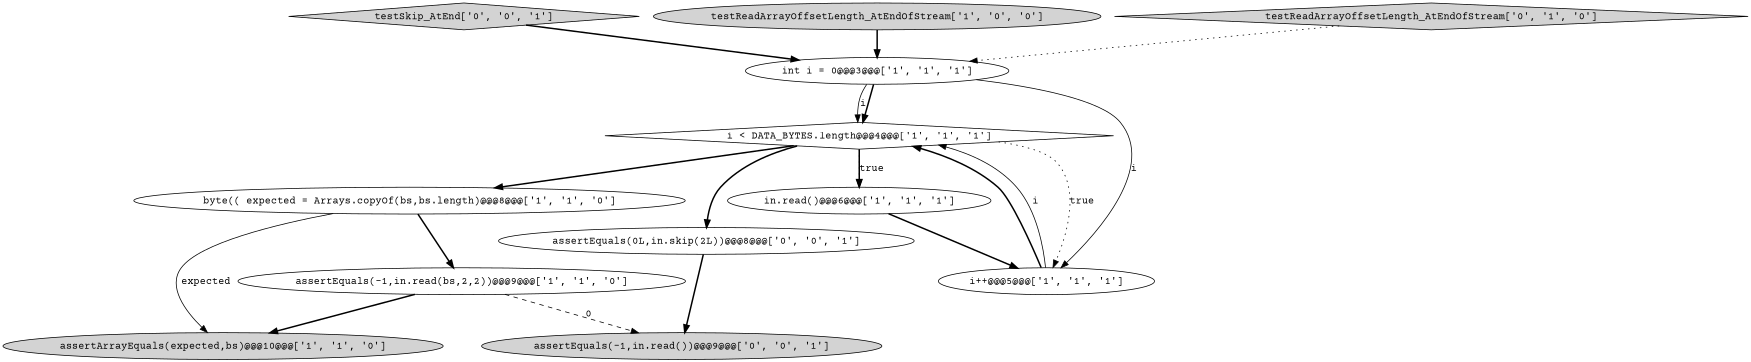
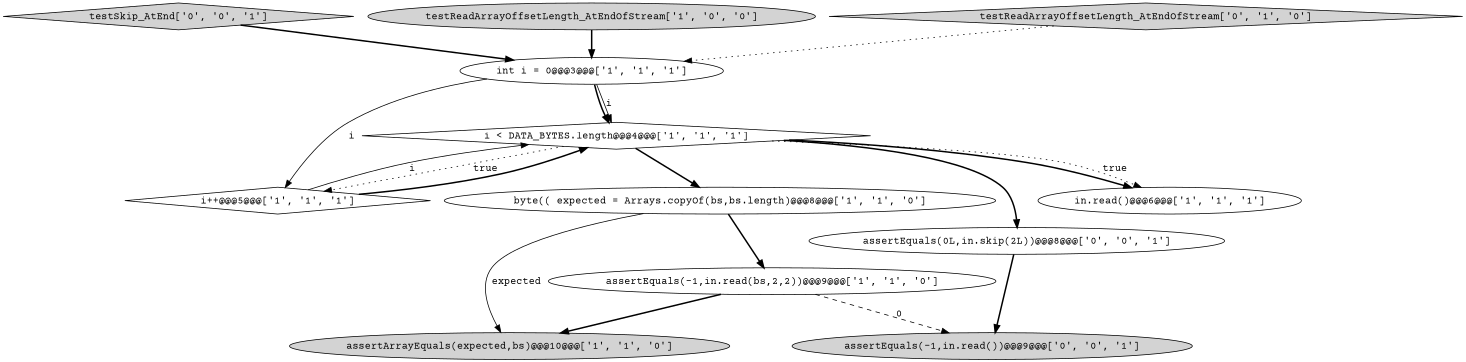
(949, 239) -> none
(1046, 281) -> (278, 201)
